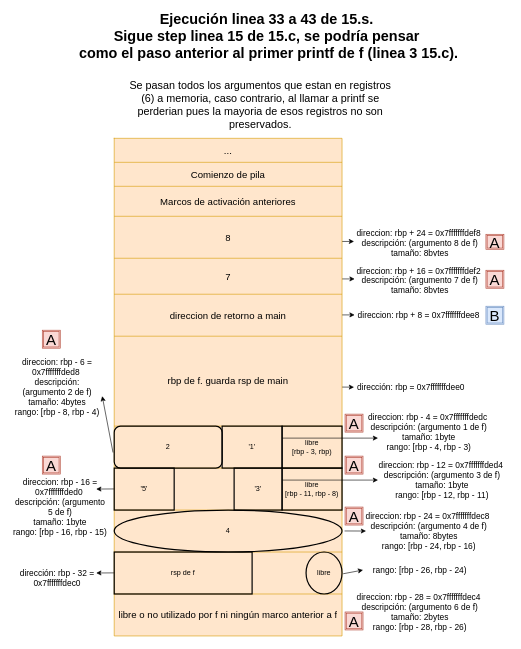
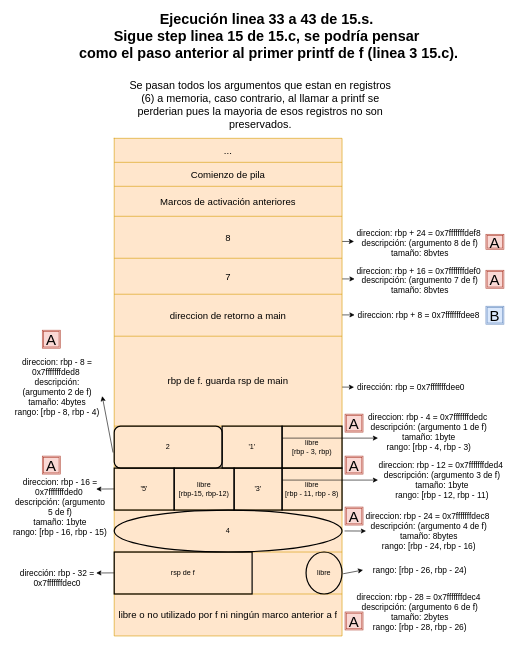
(420, 279) -> (420, 279)
(57, 387) -> (57, 387)
none -> (204, 489)
